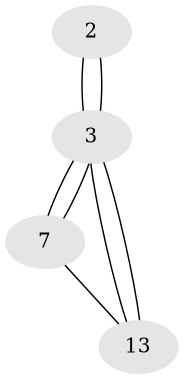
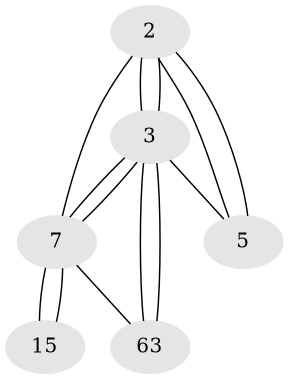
none -> (88, 132)
none -> (244, 242)
none -> (45, 347)
(139, 347) -> (150, 347)
